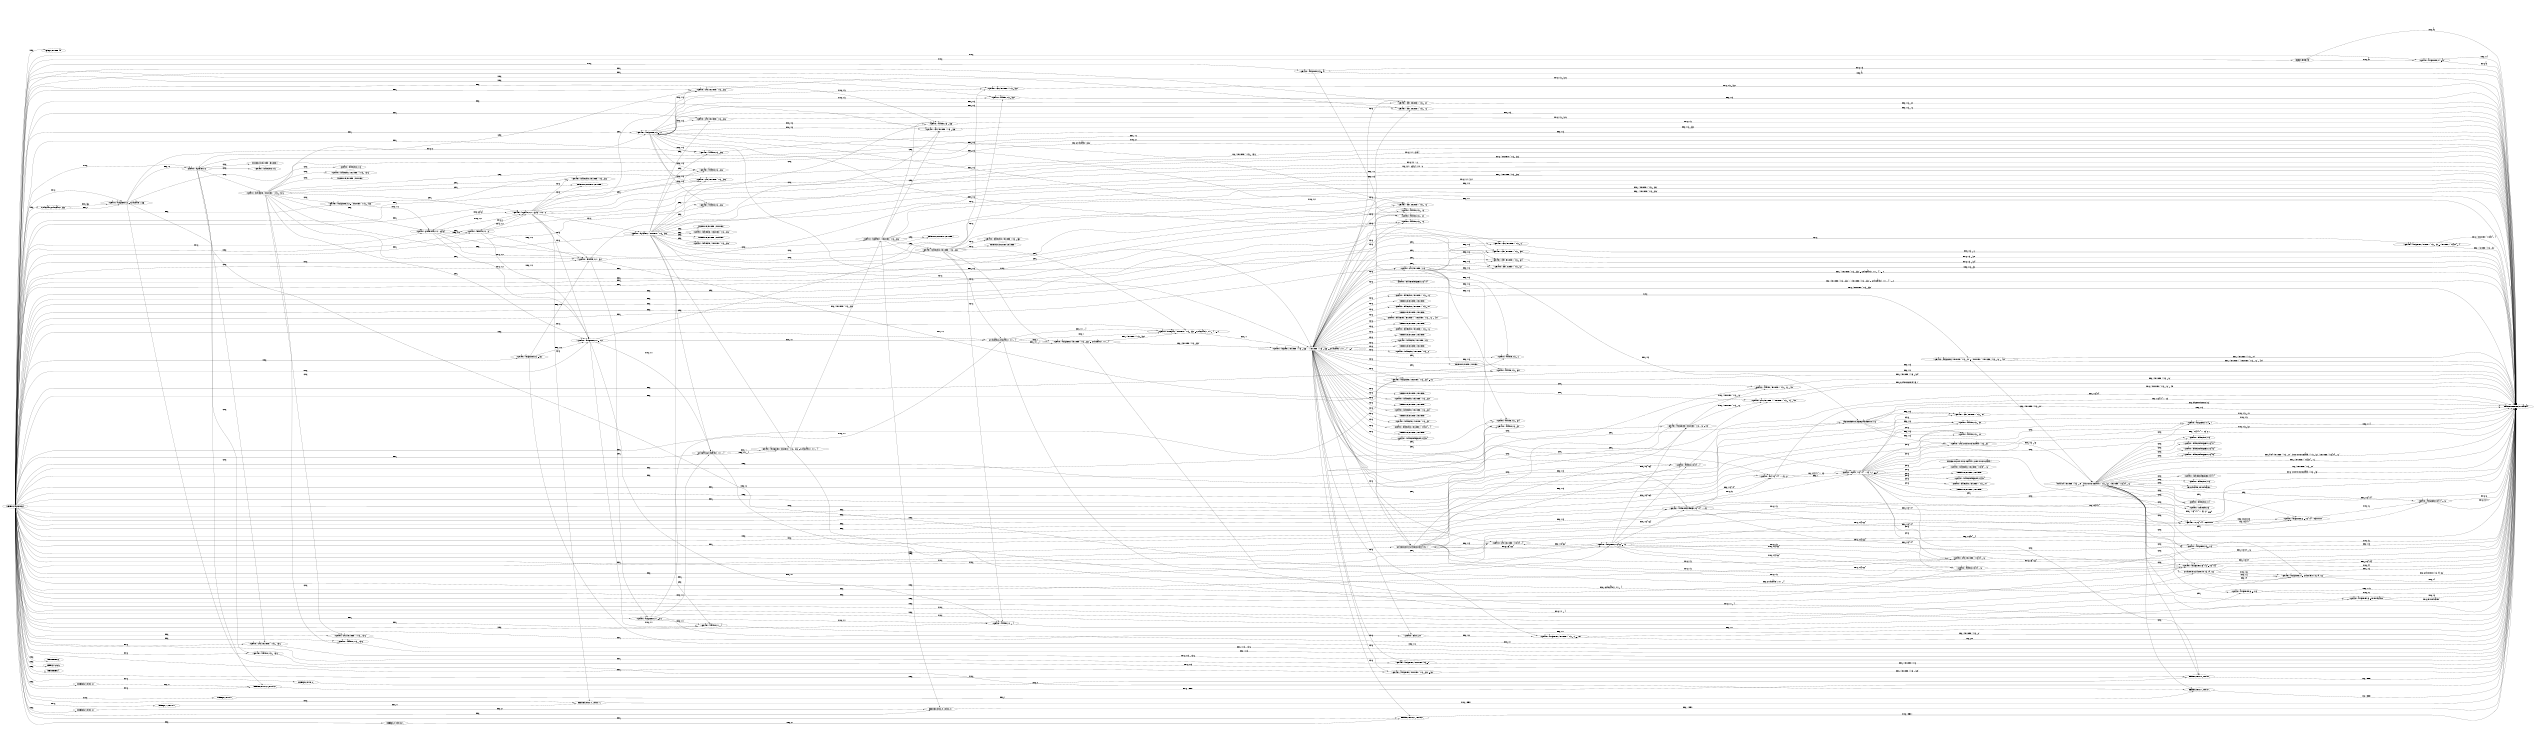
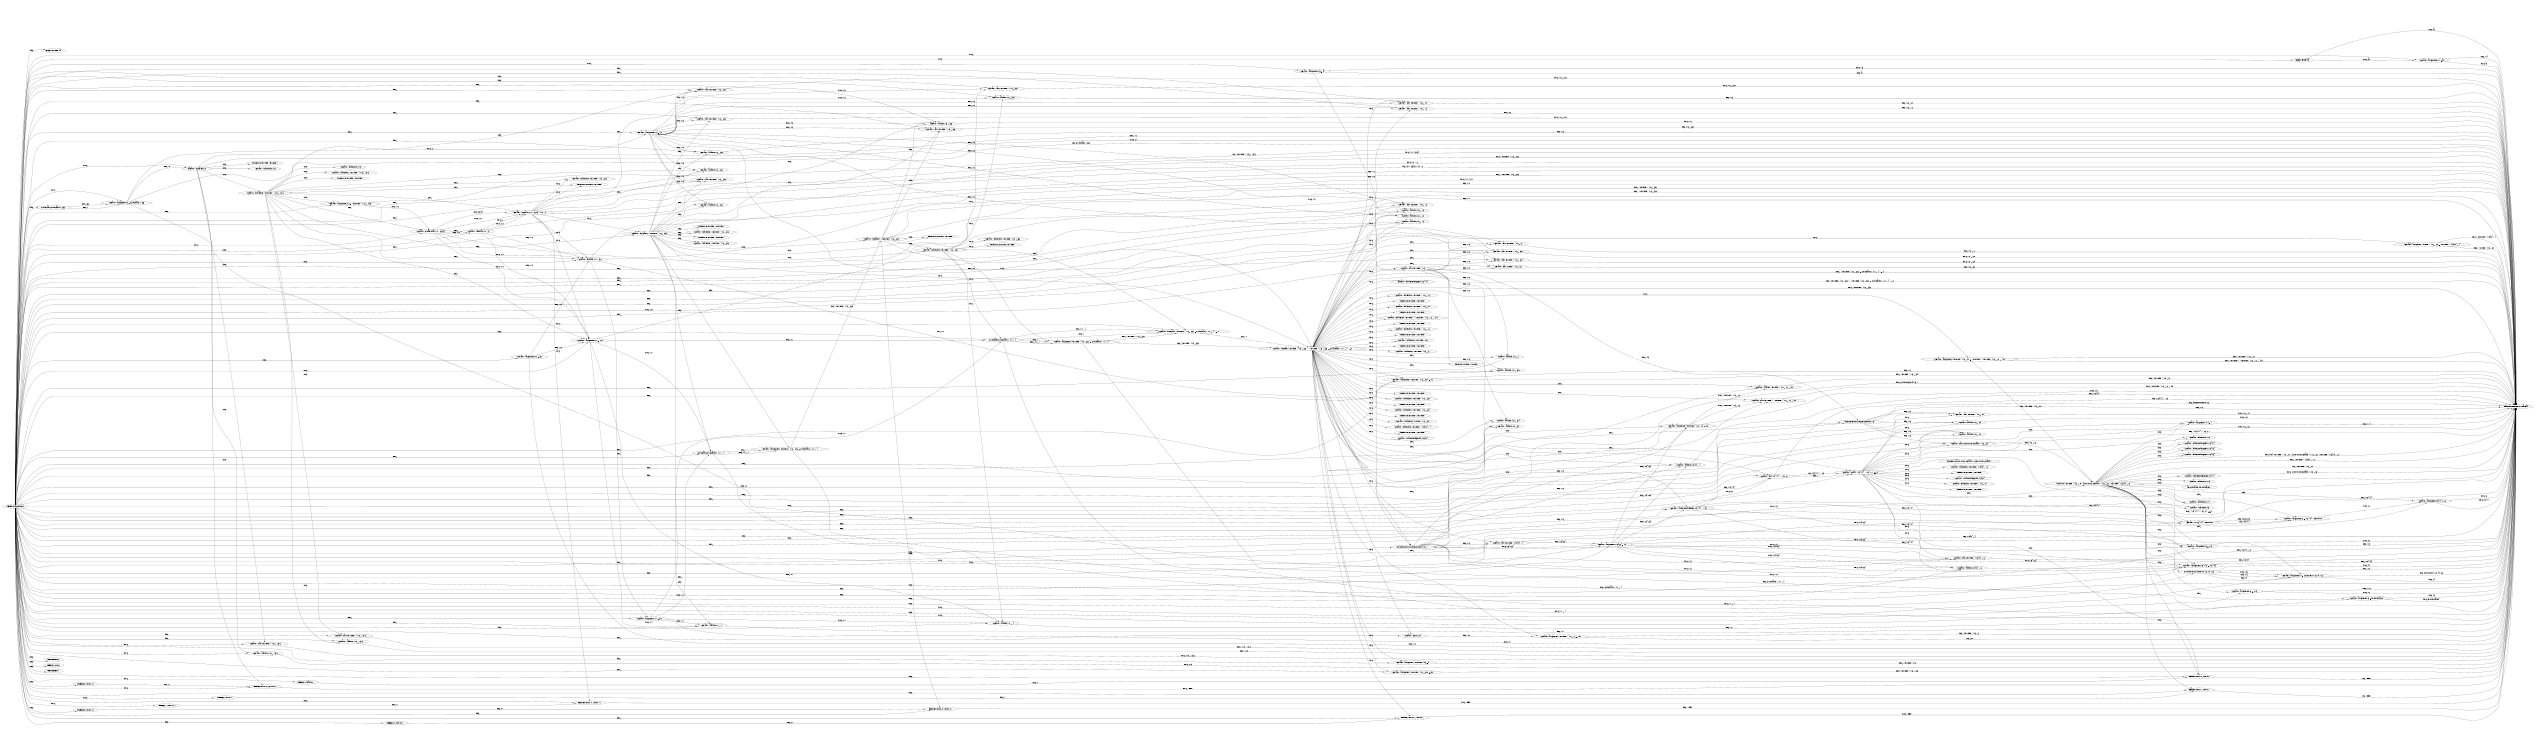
(649, 310) -> (649, 310)
(2010, 366) -> (2107, 392)
(1860, 422) -> (1860, 422)
(1558, 545) -> (1562, 543)
(977, 678) -> (1016, 694)
(306, 682) -> (306, 682)
